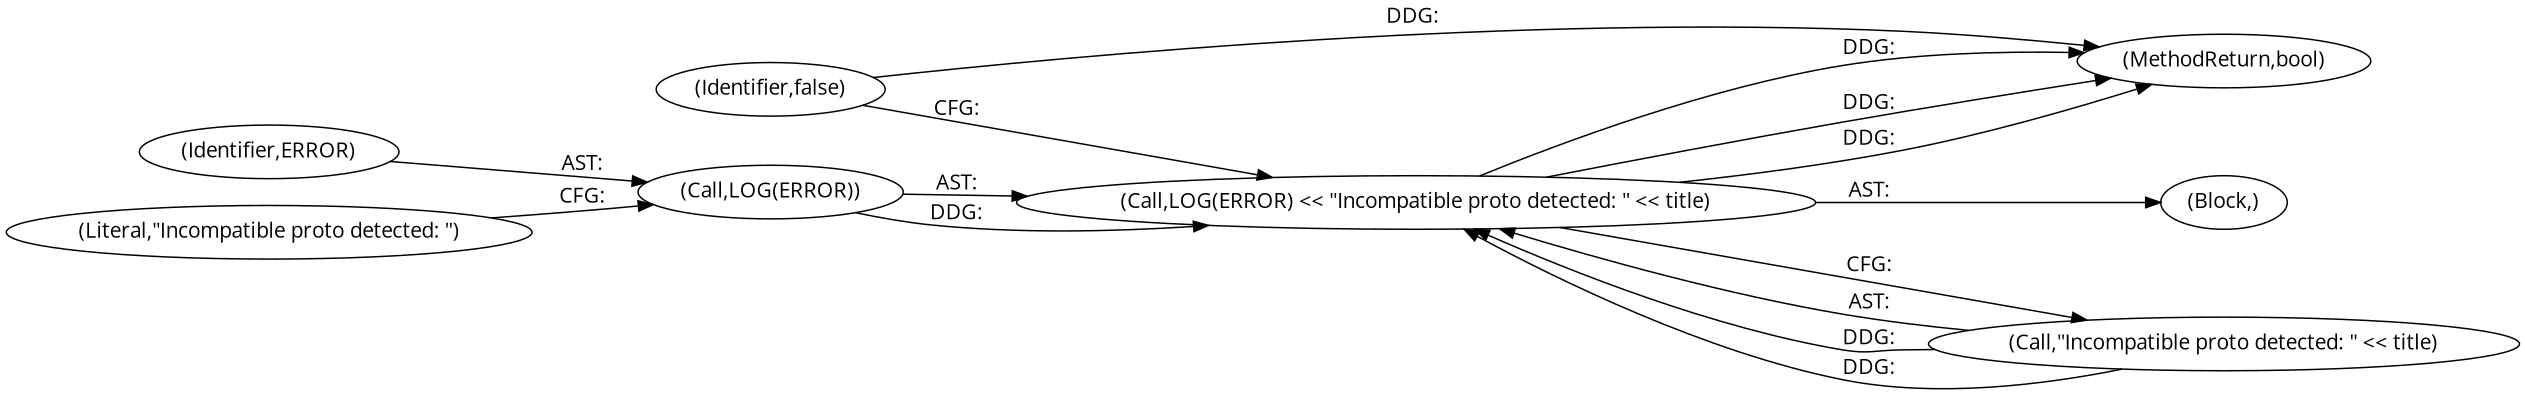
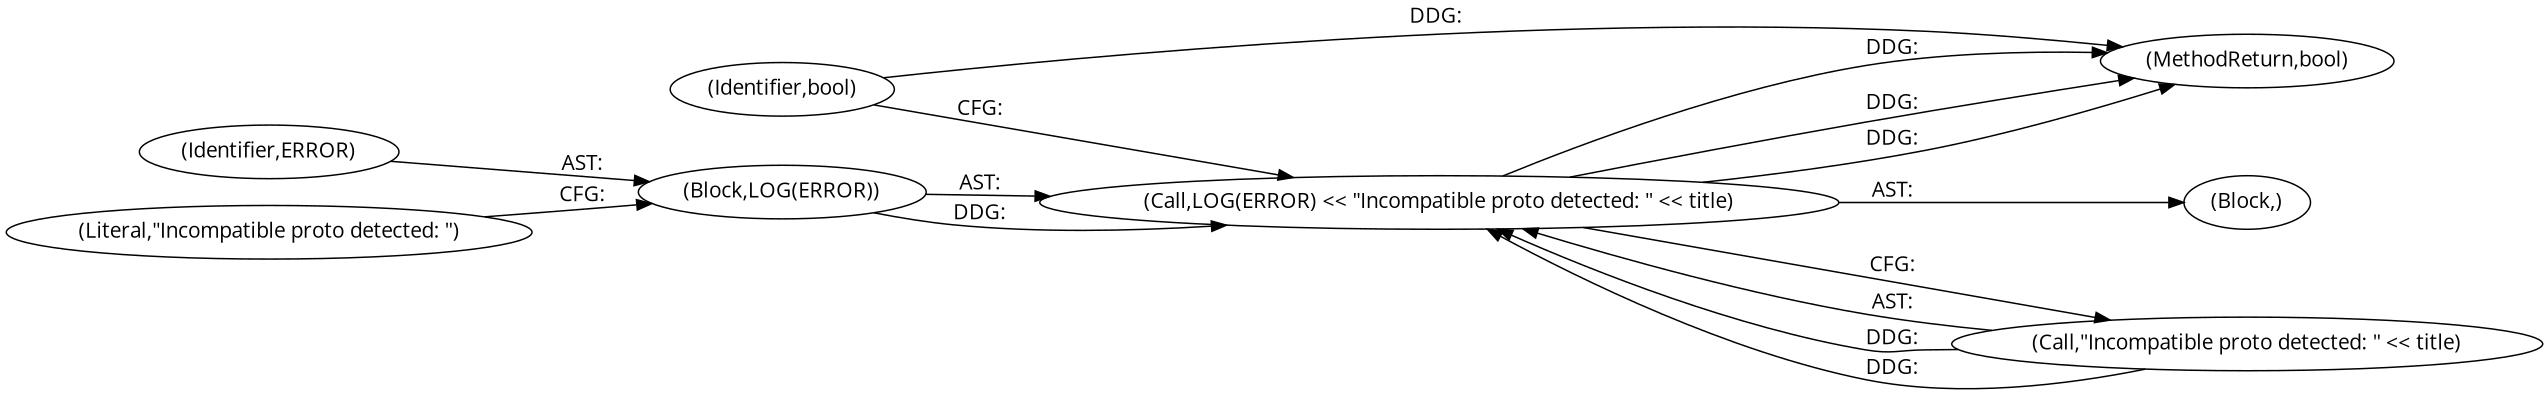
(771, 89) -> (782, 89)
(771, 192) -> (782, 192)
